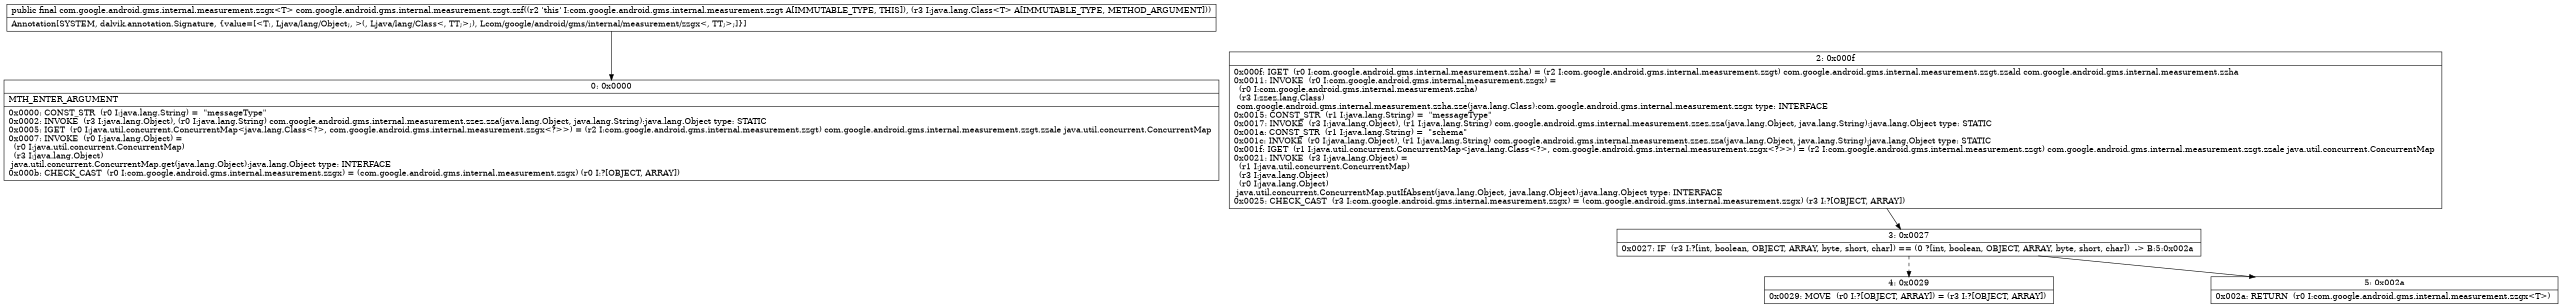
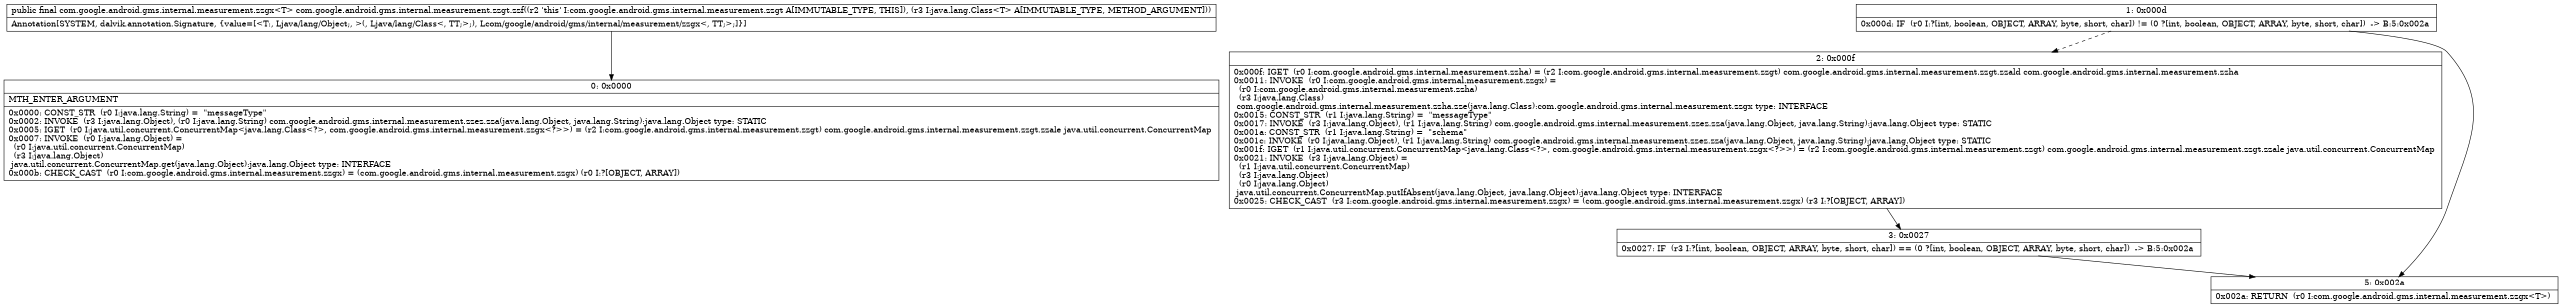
none -> (2146, 18)
(1279, 98) -> (1279, 98)
(1909, 290) -> none
